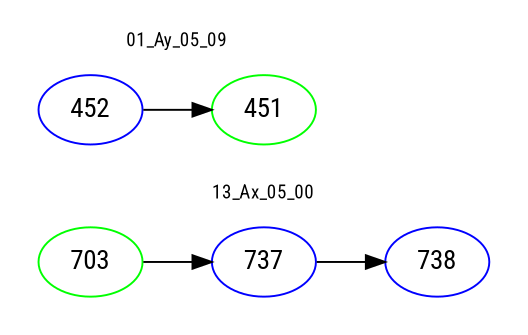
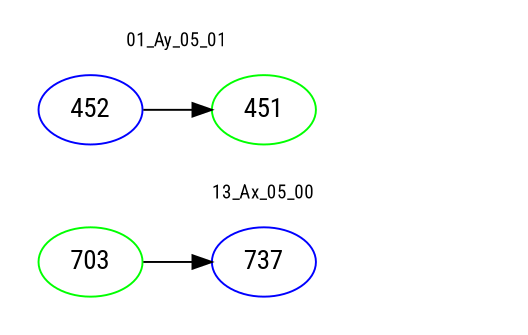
(177, 41) -> (177, 41)
(437, 262) -> none
